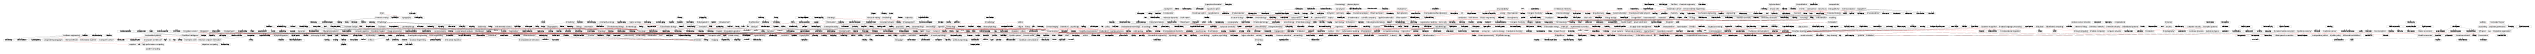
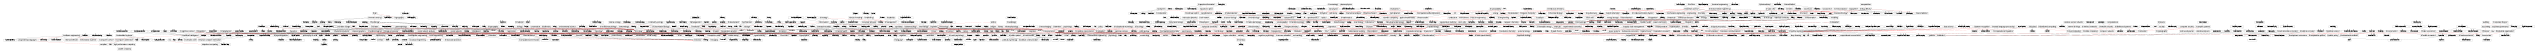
none -> (1579, 18)
